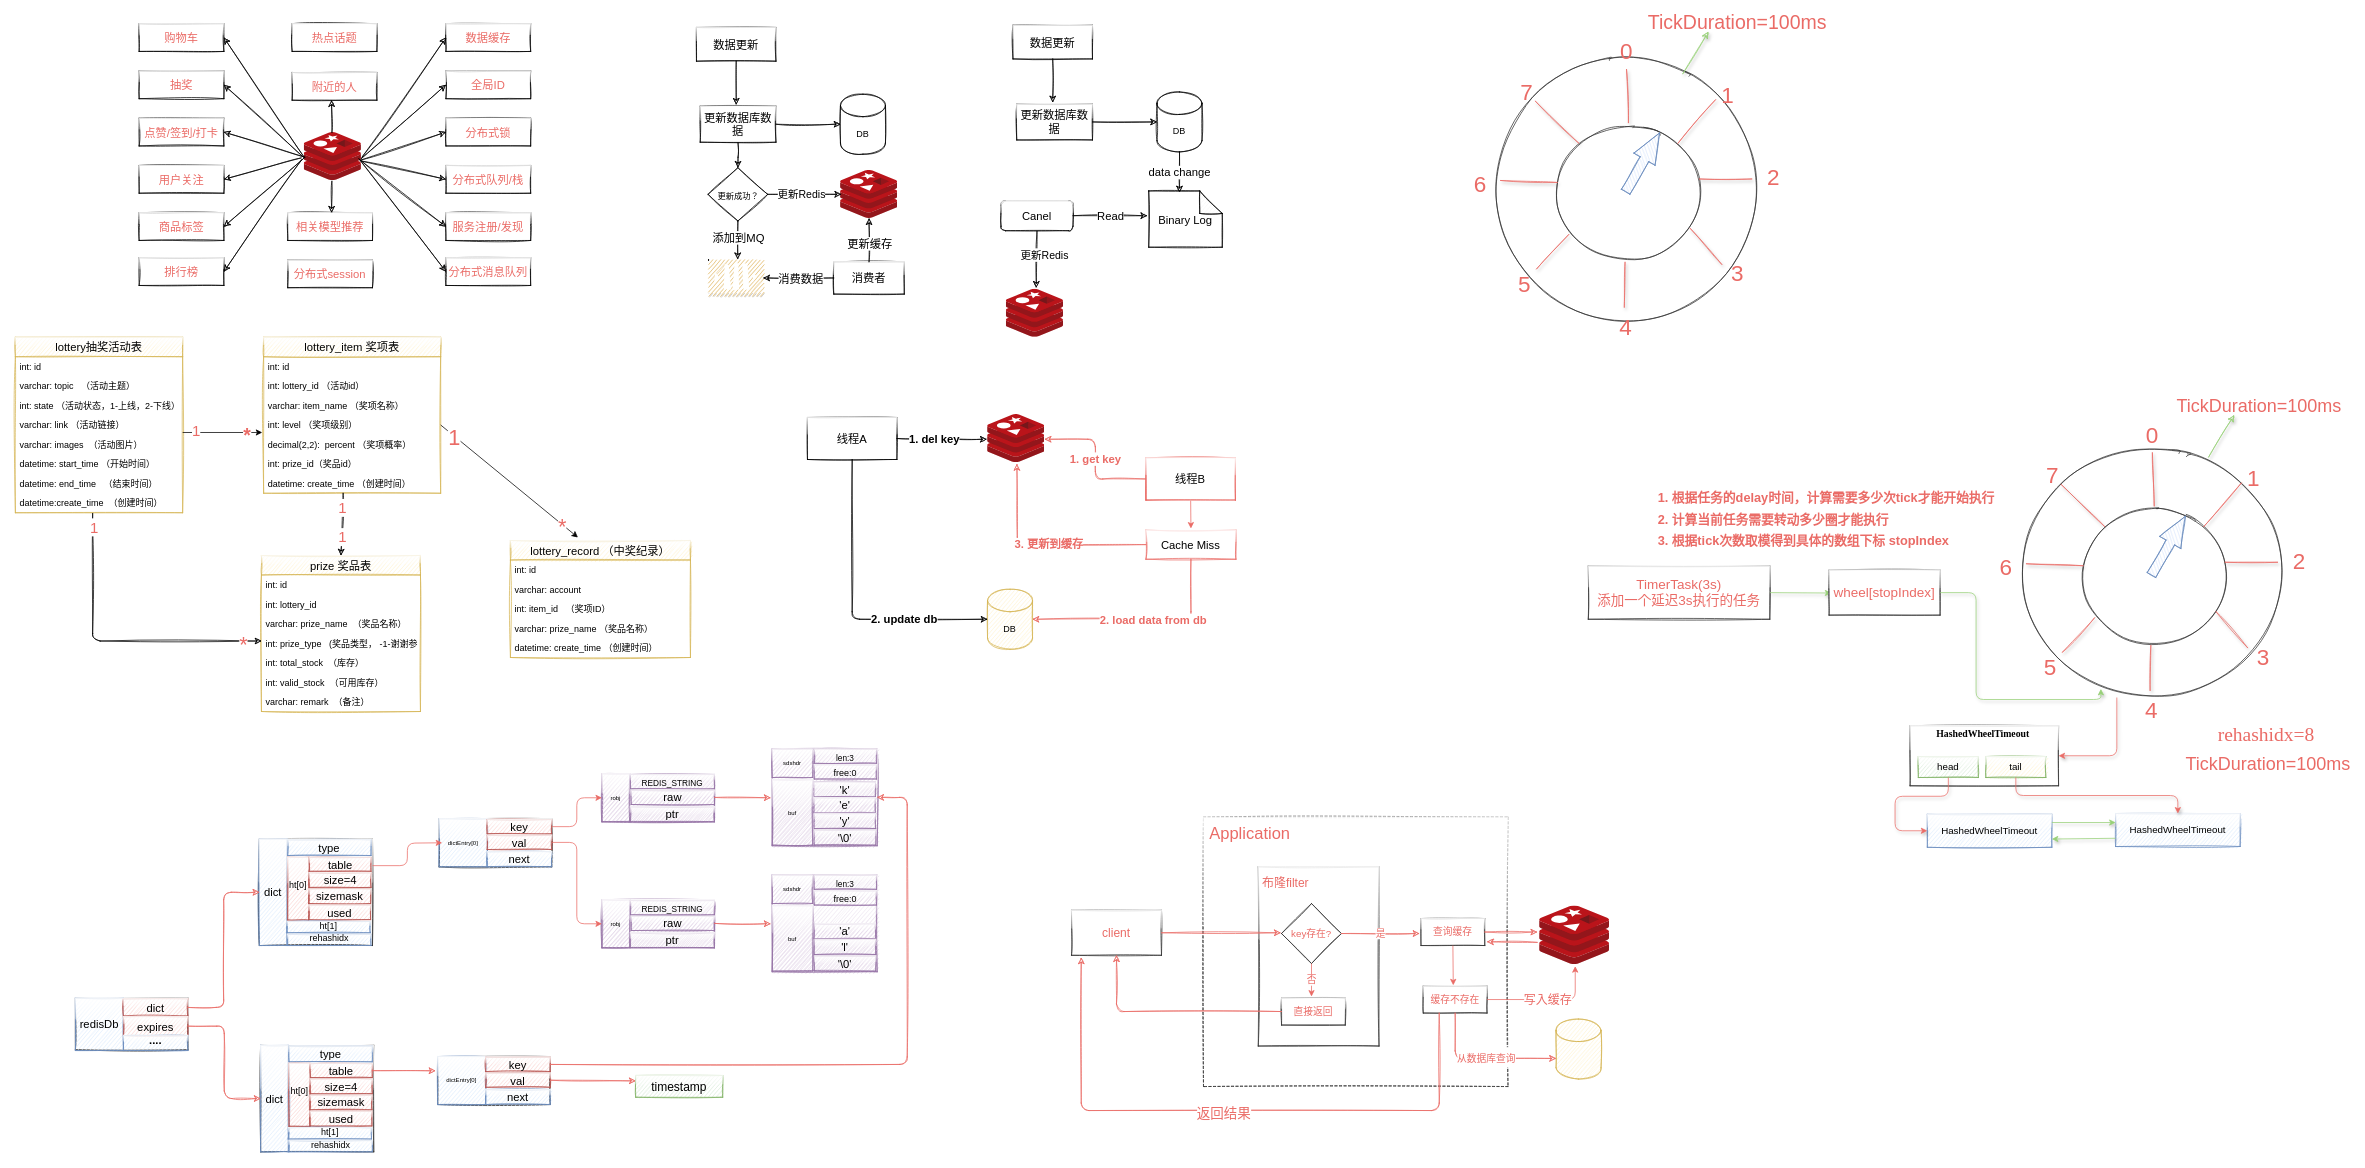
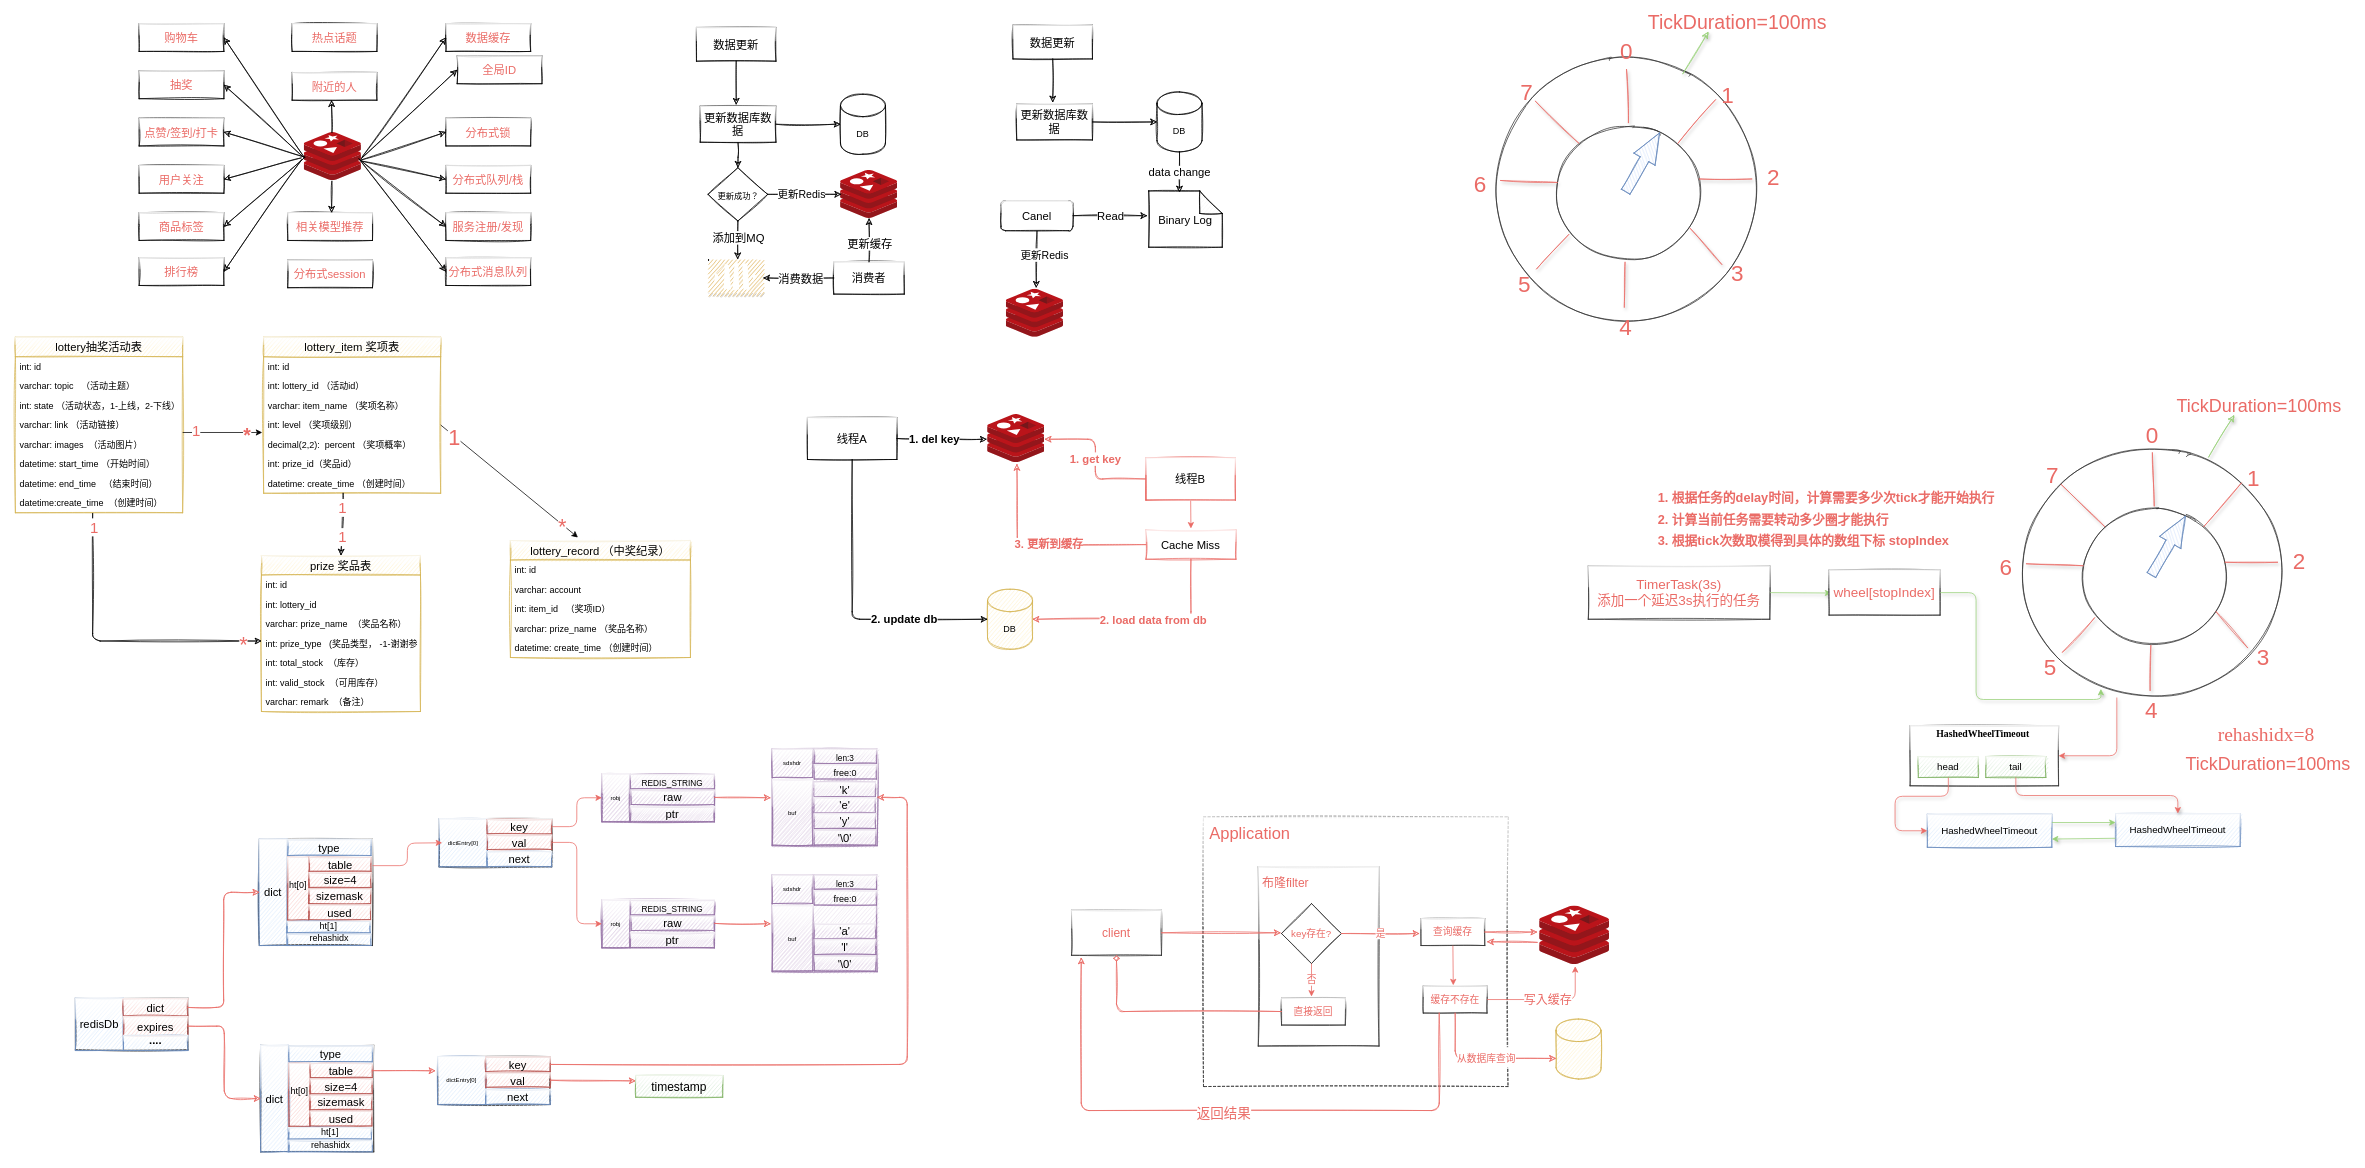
(488, 85) -> (500, 70)
(2016, 767) -> (2016, 767)
(1116, 962) -> (1116, 962)
